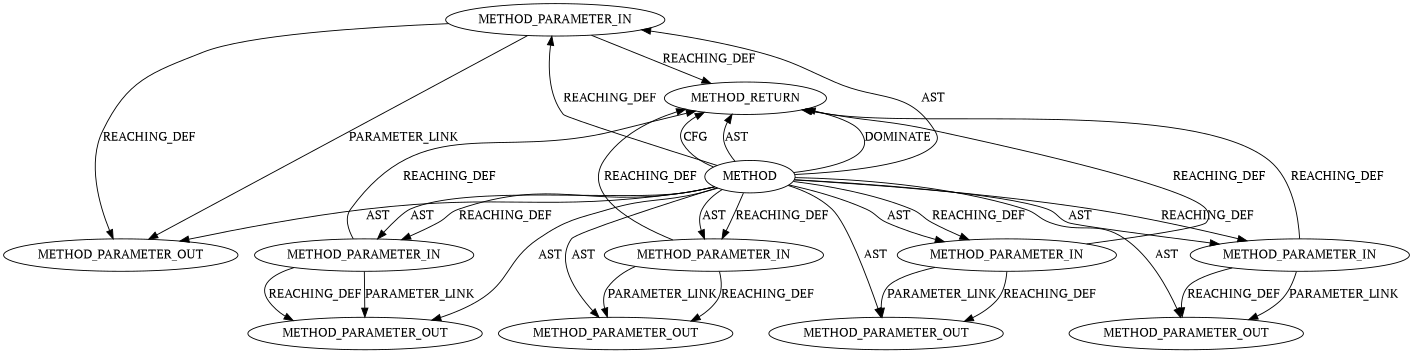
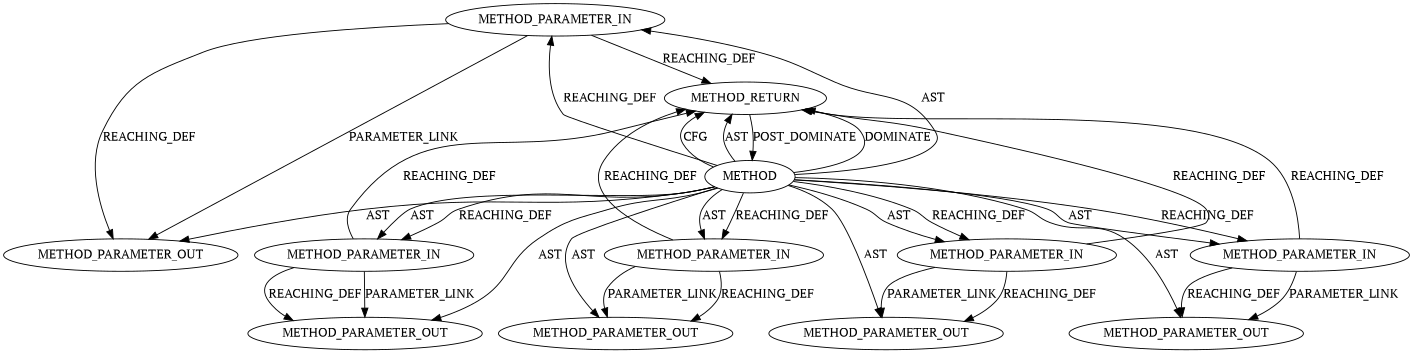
none -> (753, 133)
